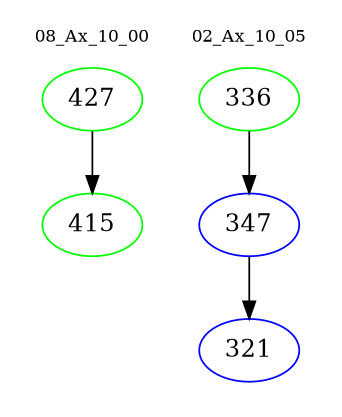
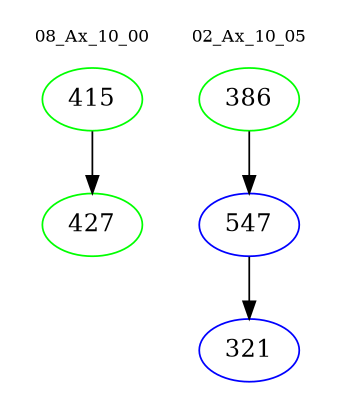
(249, 99) -> (249, 99)
(92, 154) -> (92, 154)
(249, 225) -> (249, 225)
